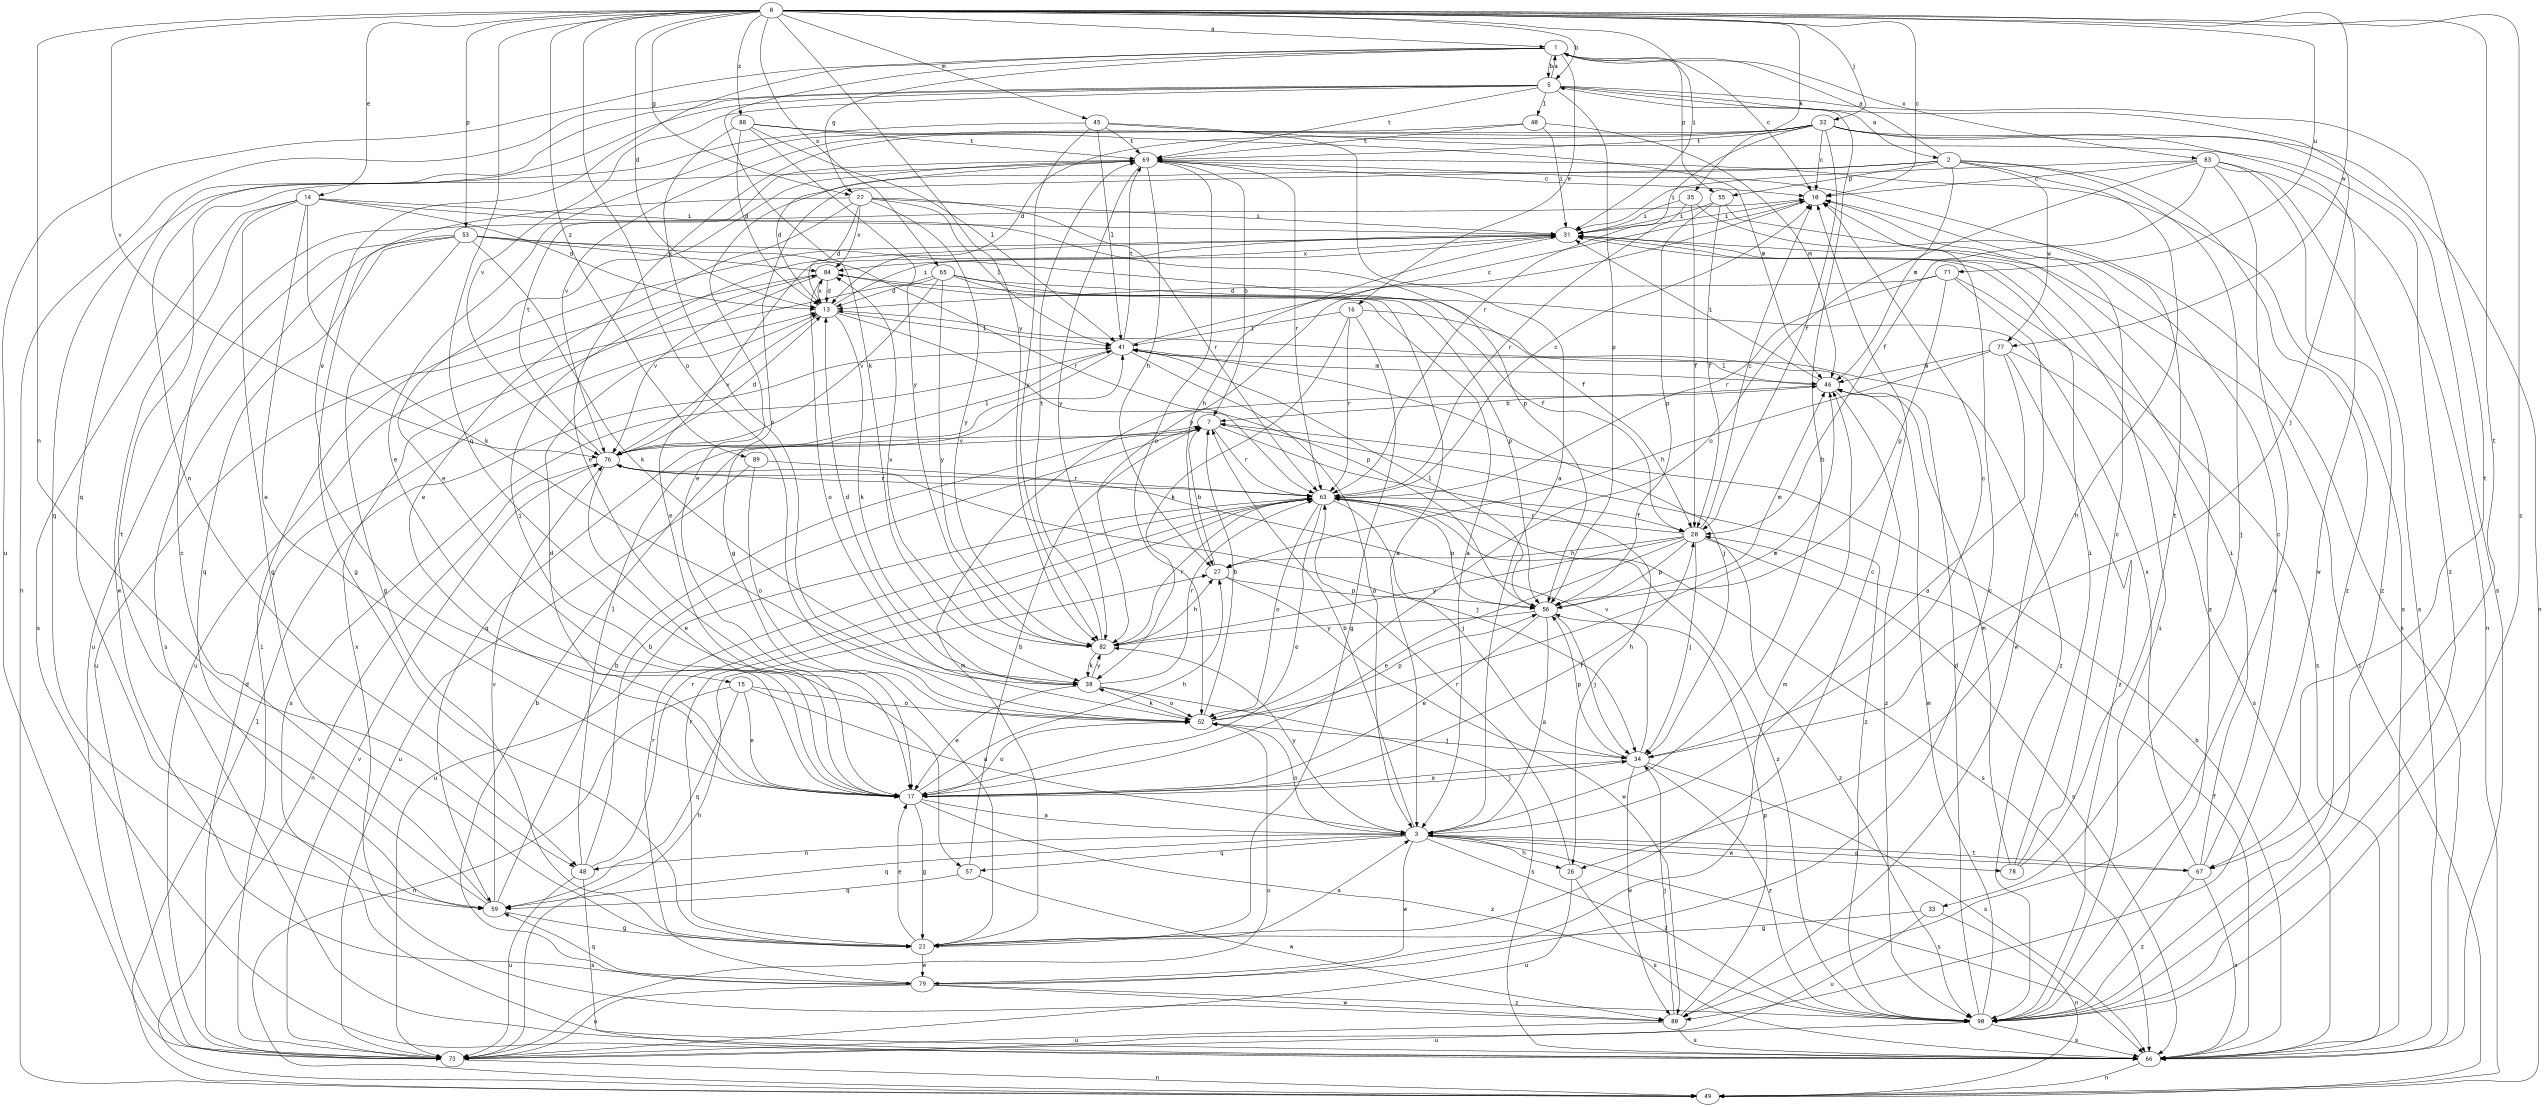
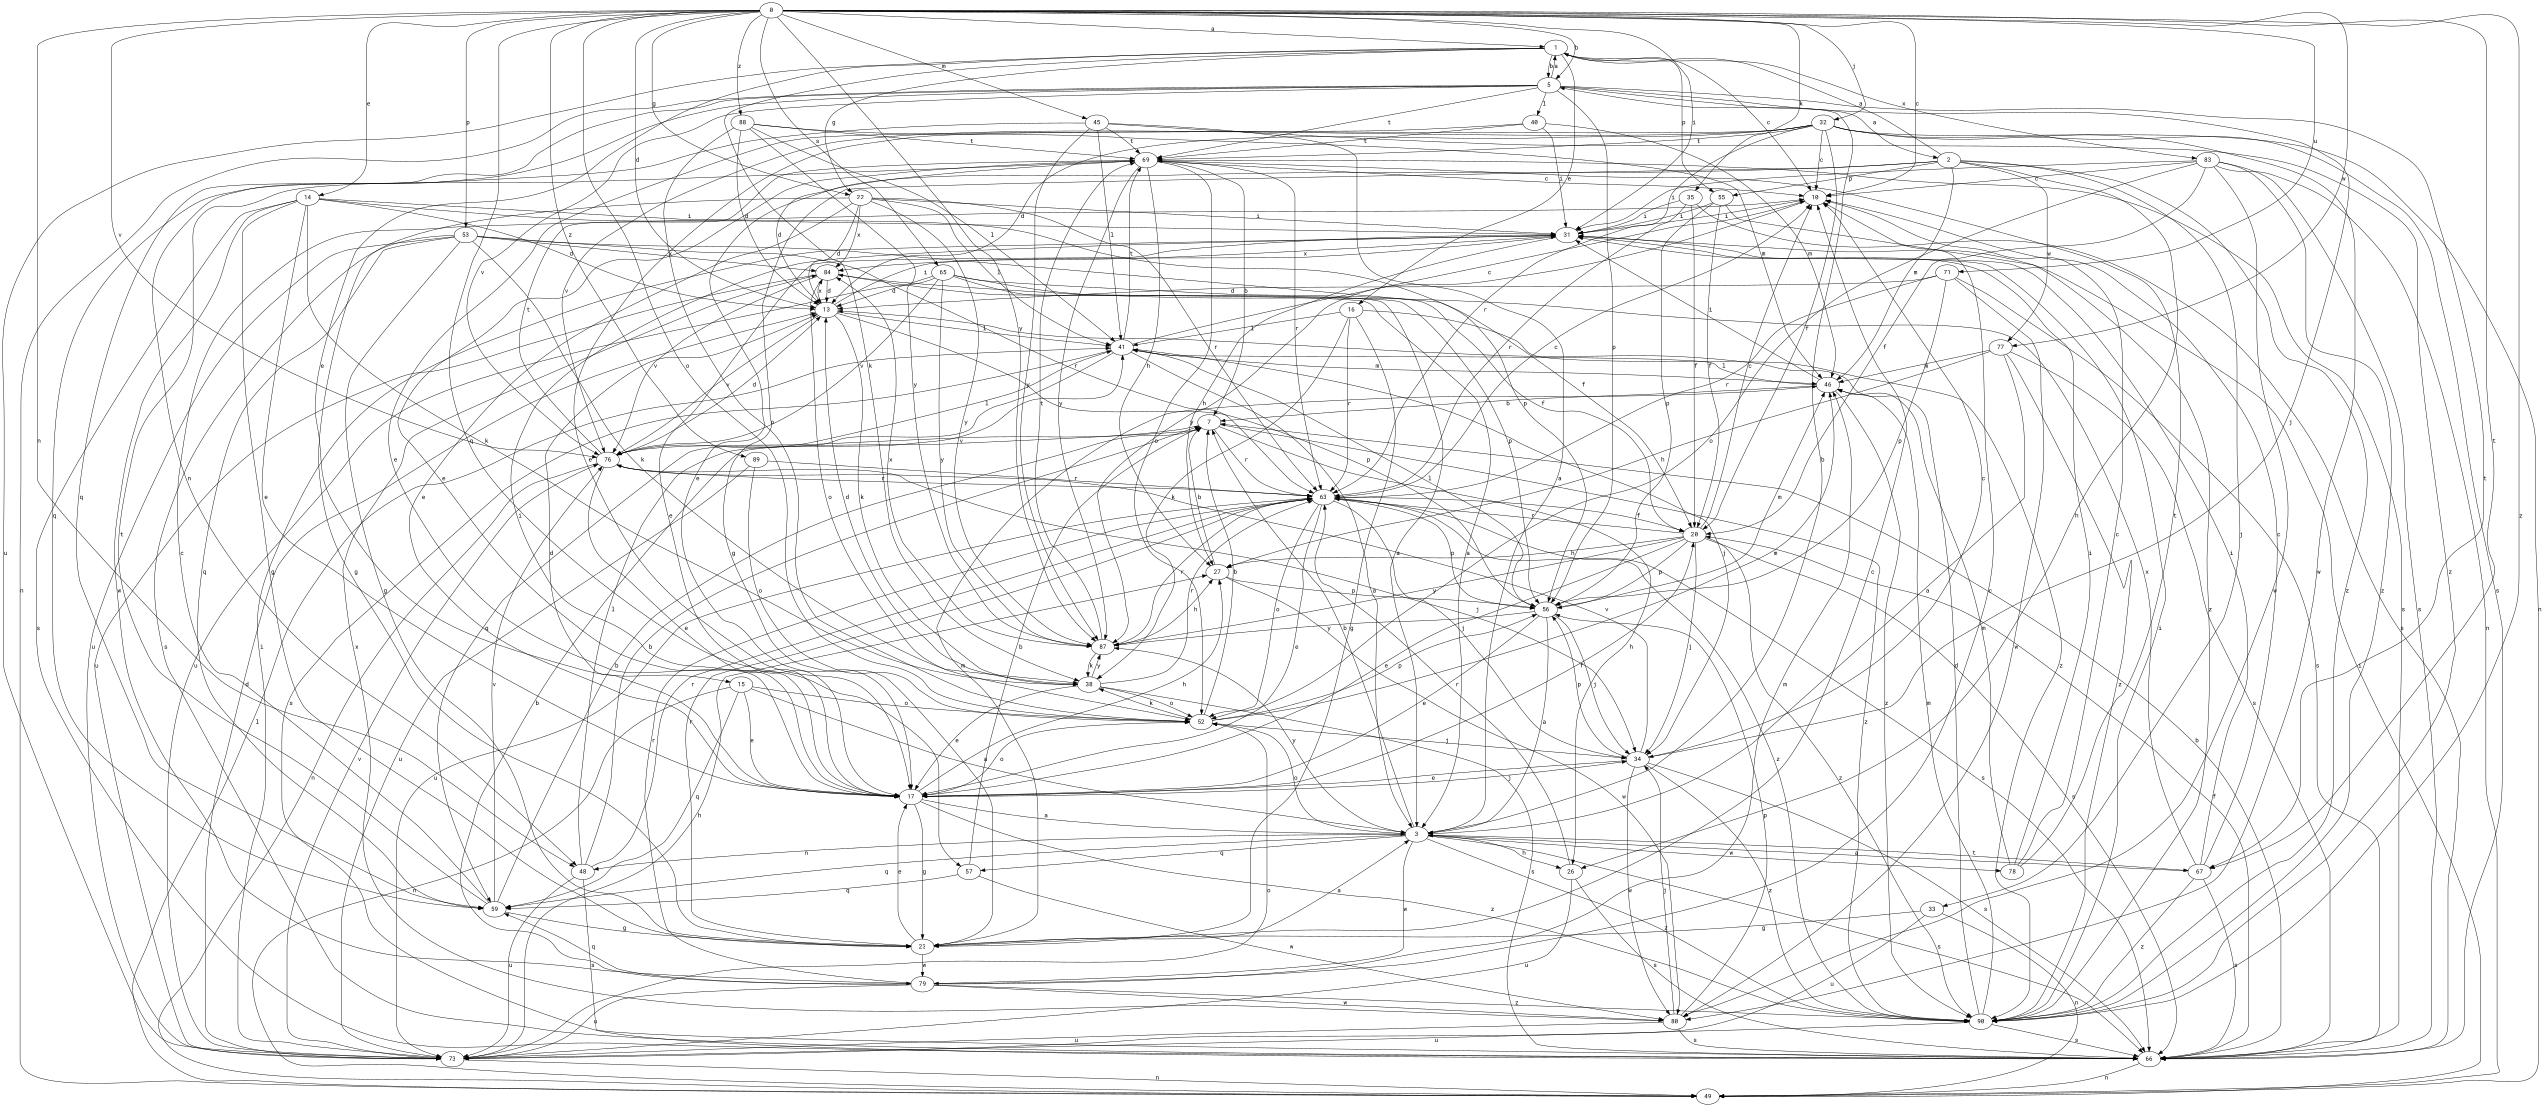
(1103, 647) -> (1103, 647)
